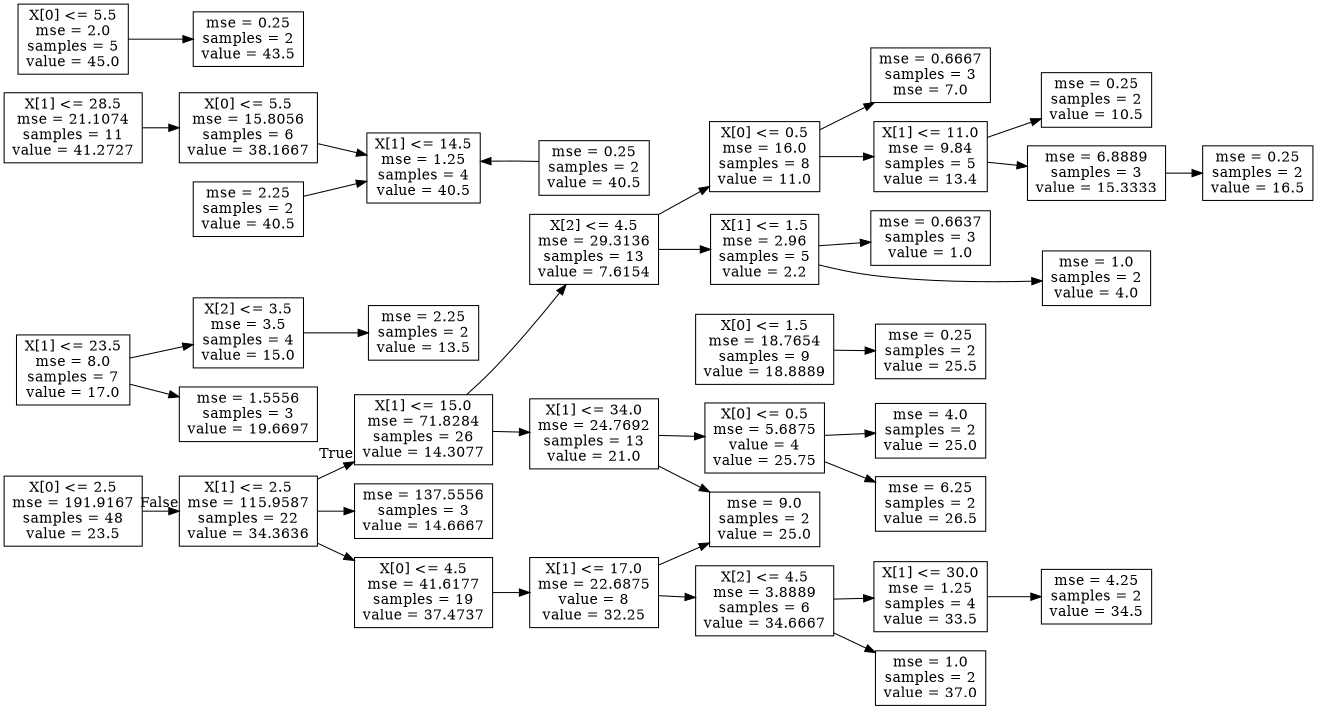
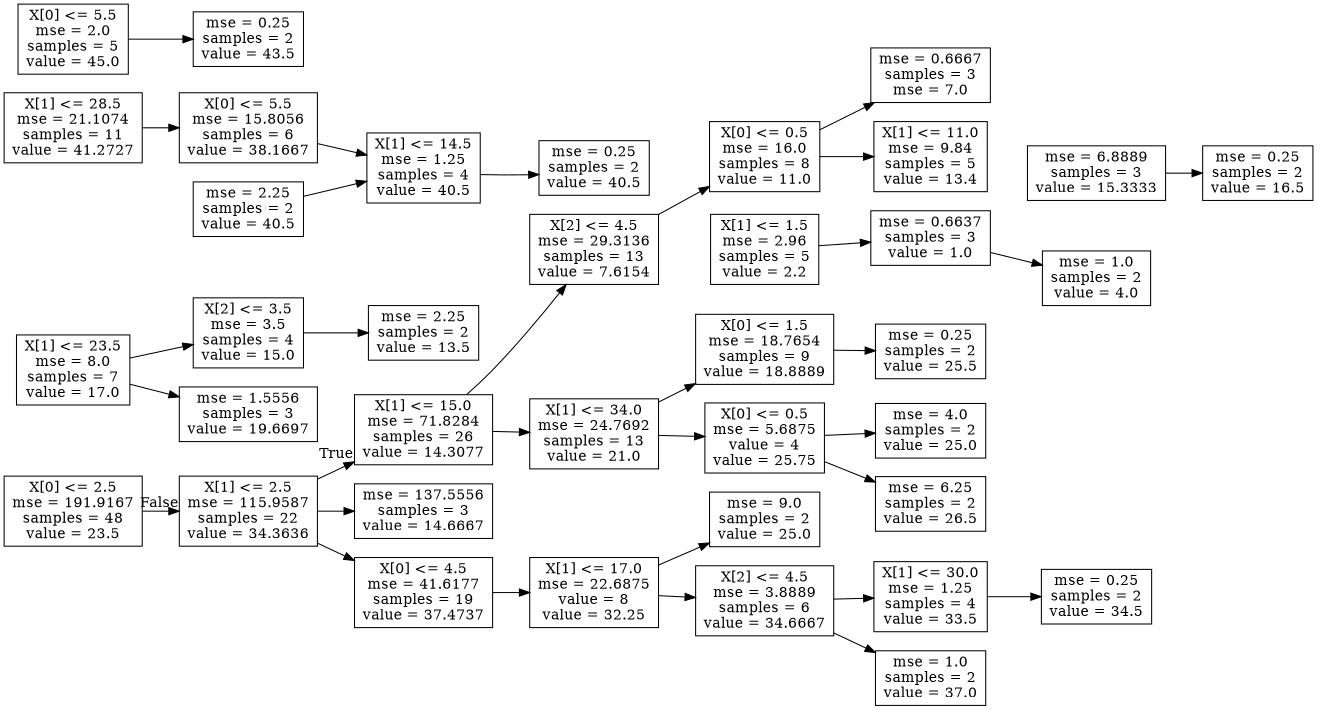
(1097, 100) -> none
(515, 161) -> (504, 175)
(1002, 164) -> none
(679, 249) -> none
(925, 280) -> (1011, 258)
(680, 477) -> (672, 395)
(1097, 597) -> (1097, 597)
